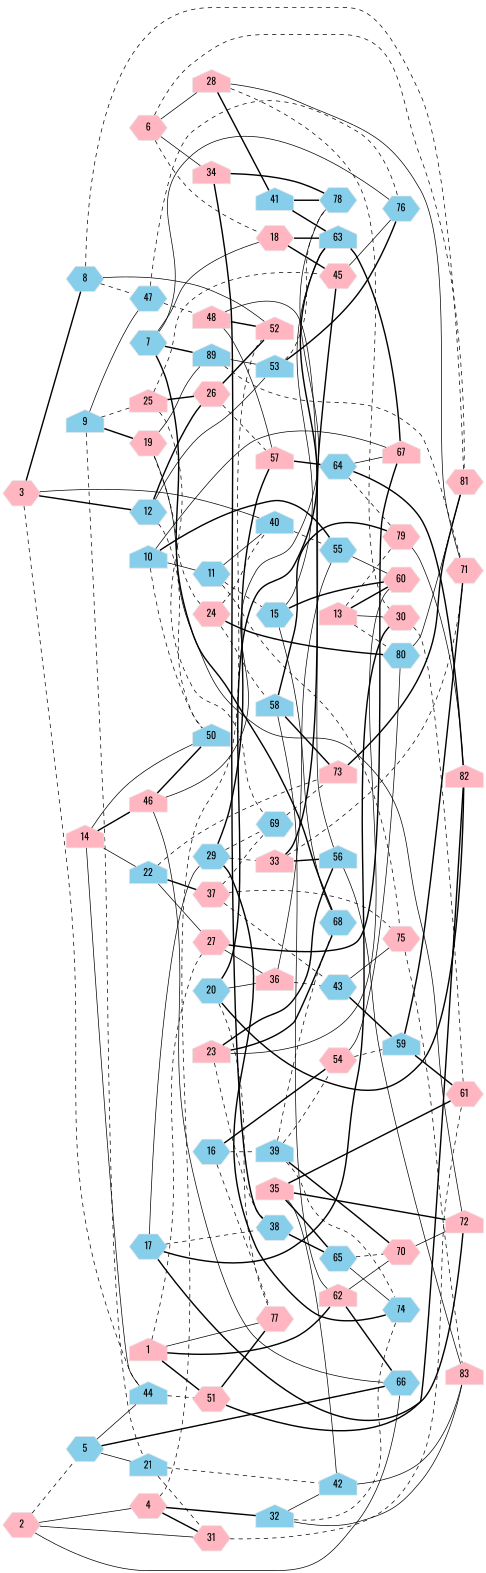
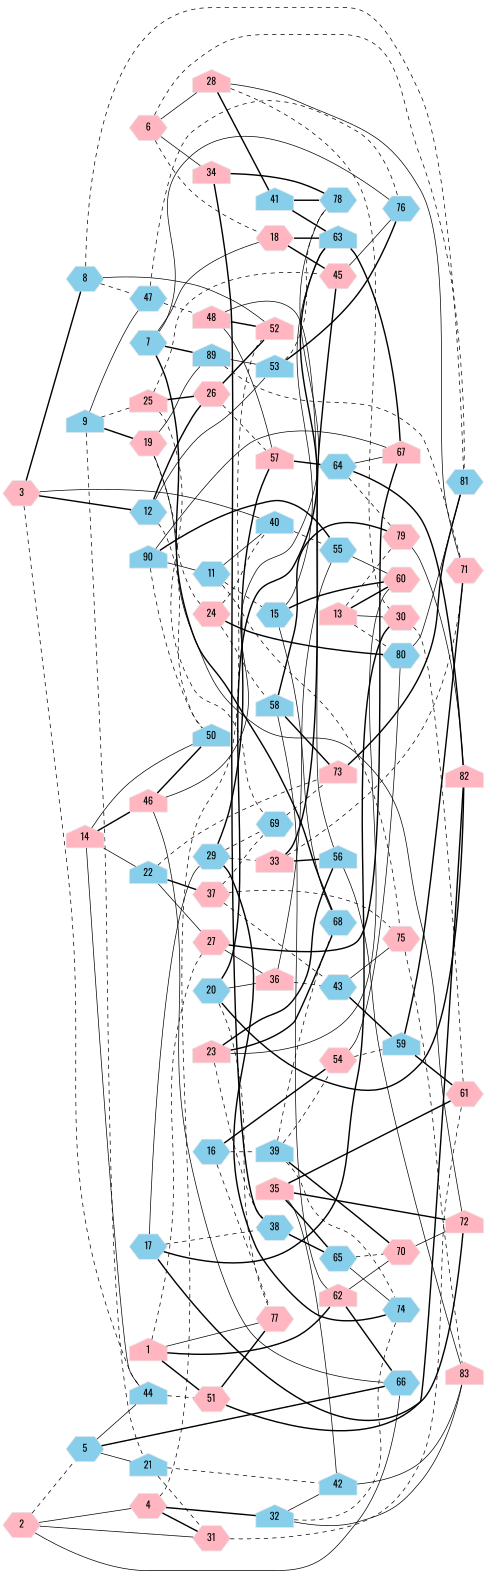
(465, 482) -> (465, 482)
(148, 558) -> (148, 558)
